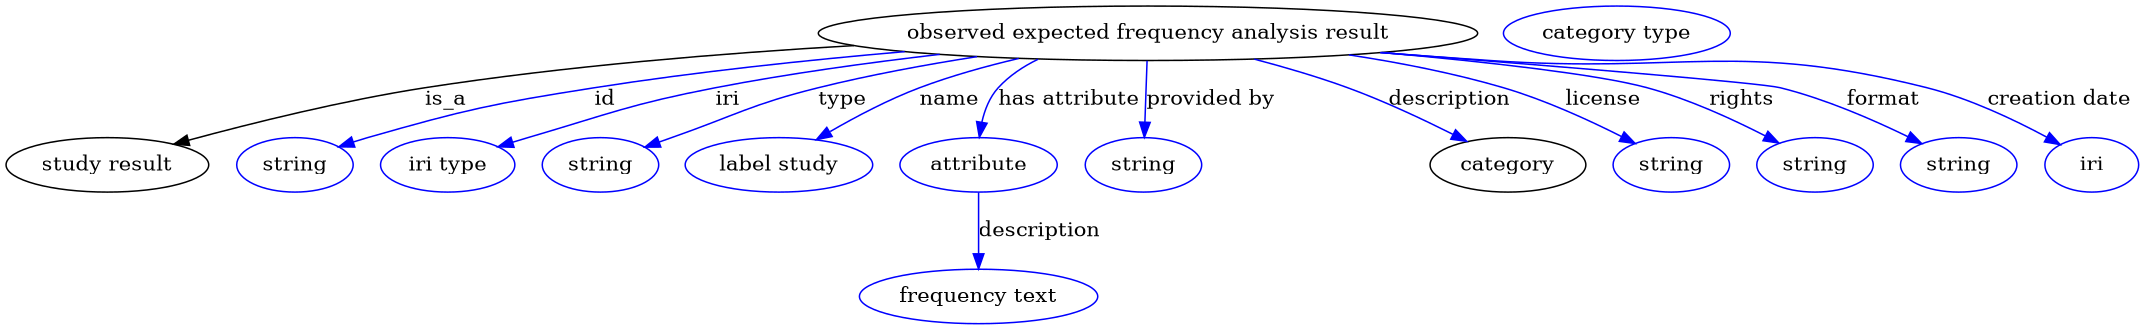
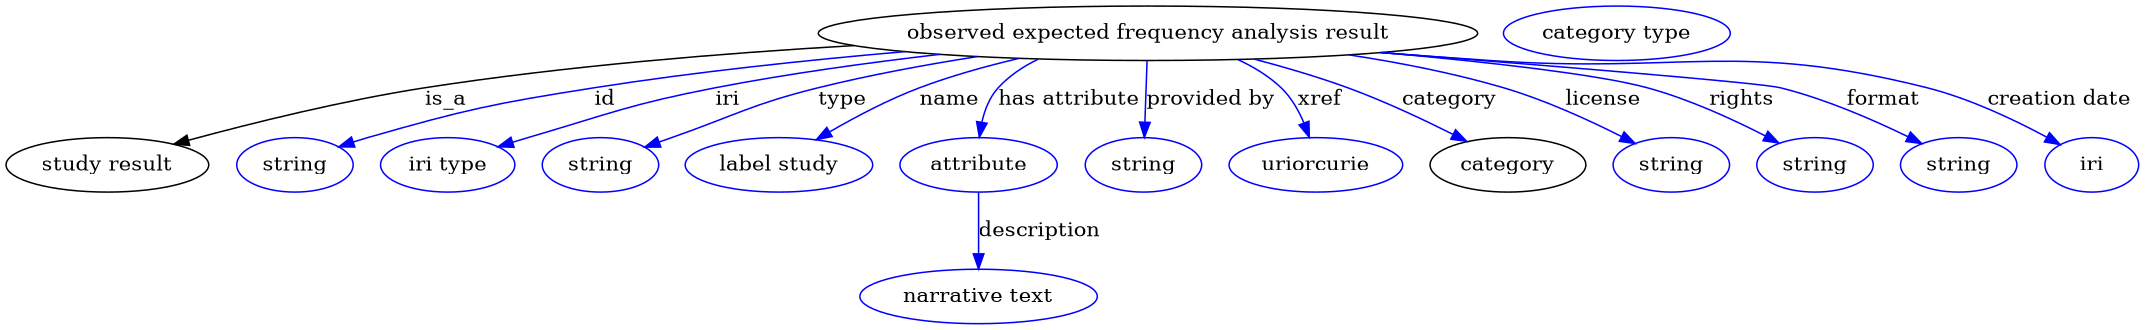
(1450, 99) -> (1450, 99)
none -> (1316, 165)
(979, 296) -> (979, 296)
